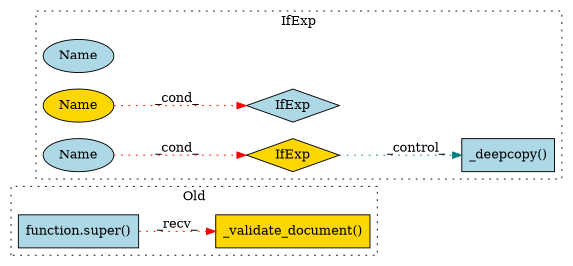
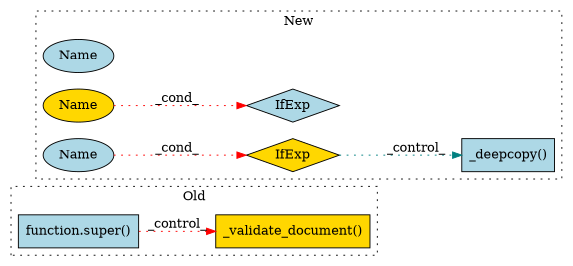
(299, 22) -> (299, 22)
(177, 224) -> (177, 224)
